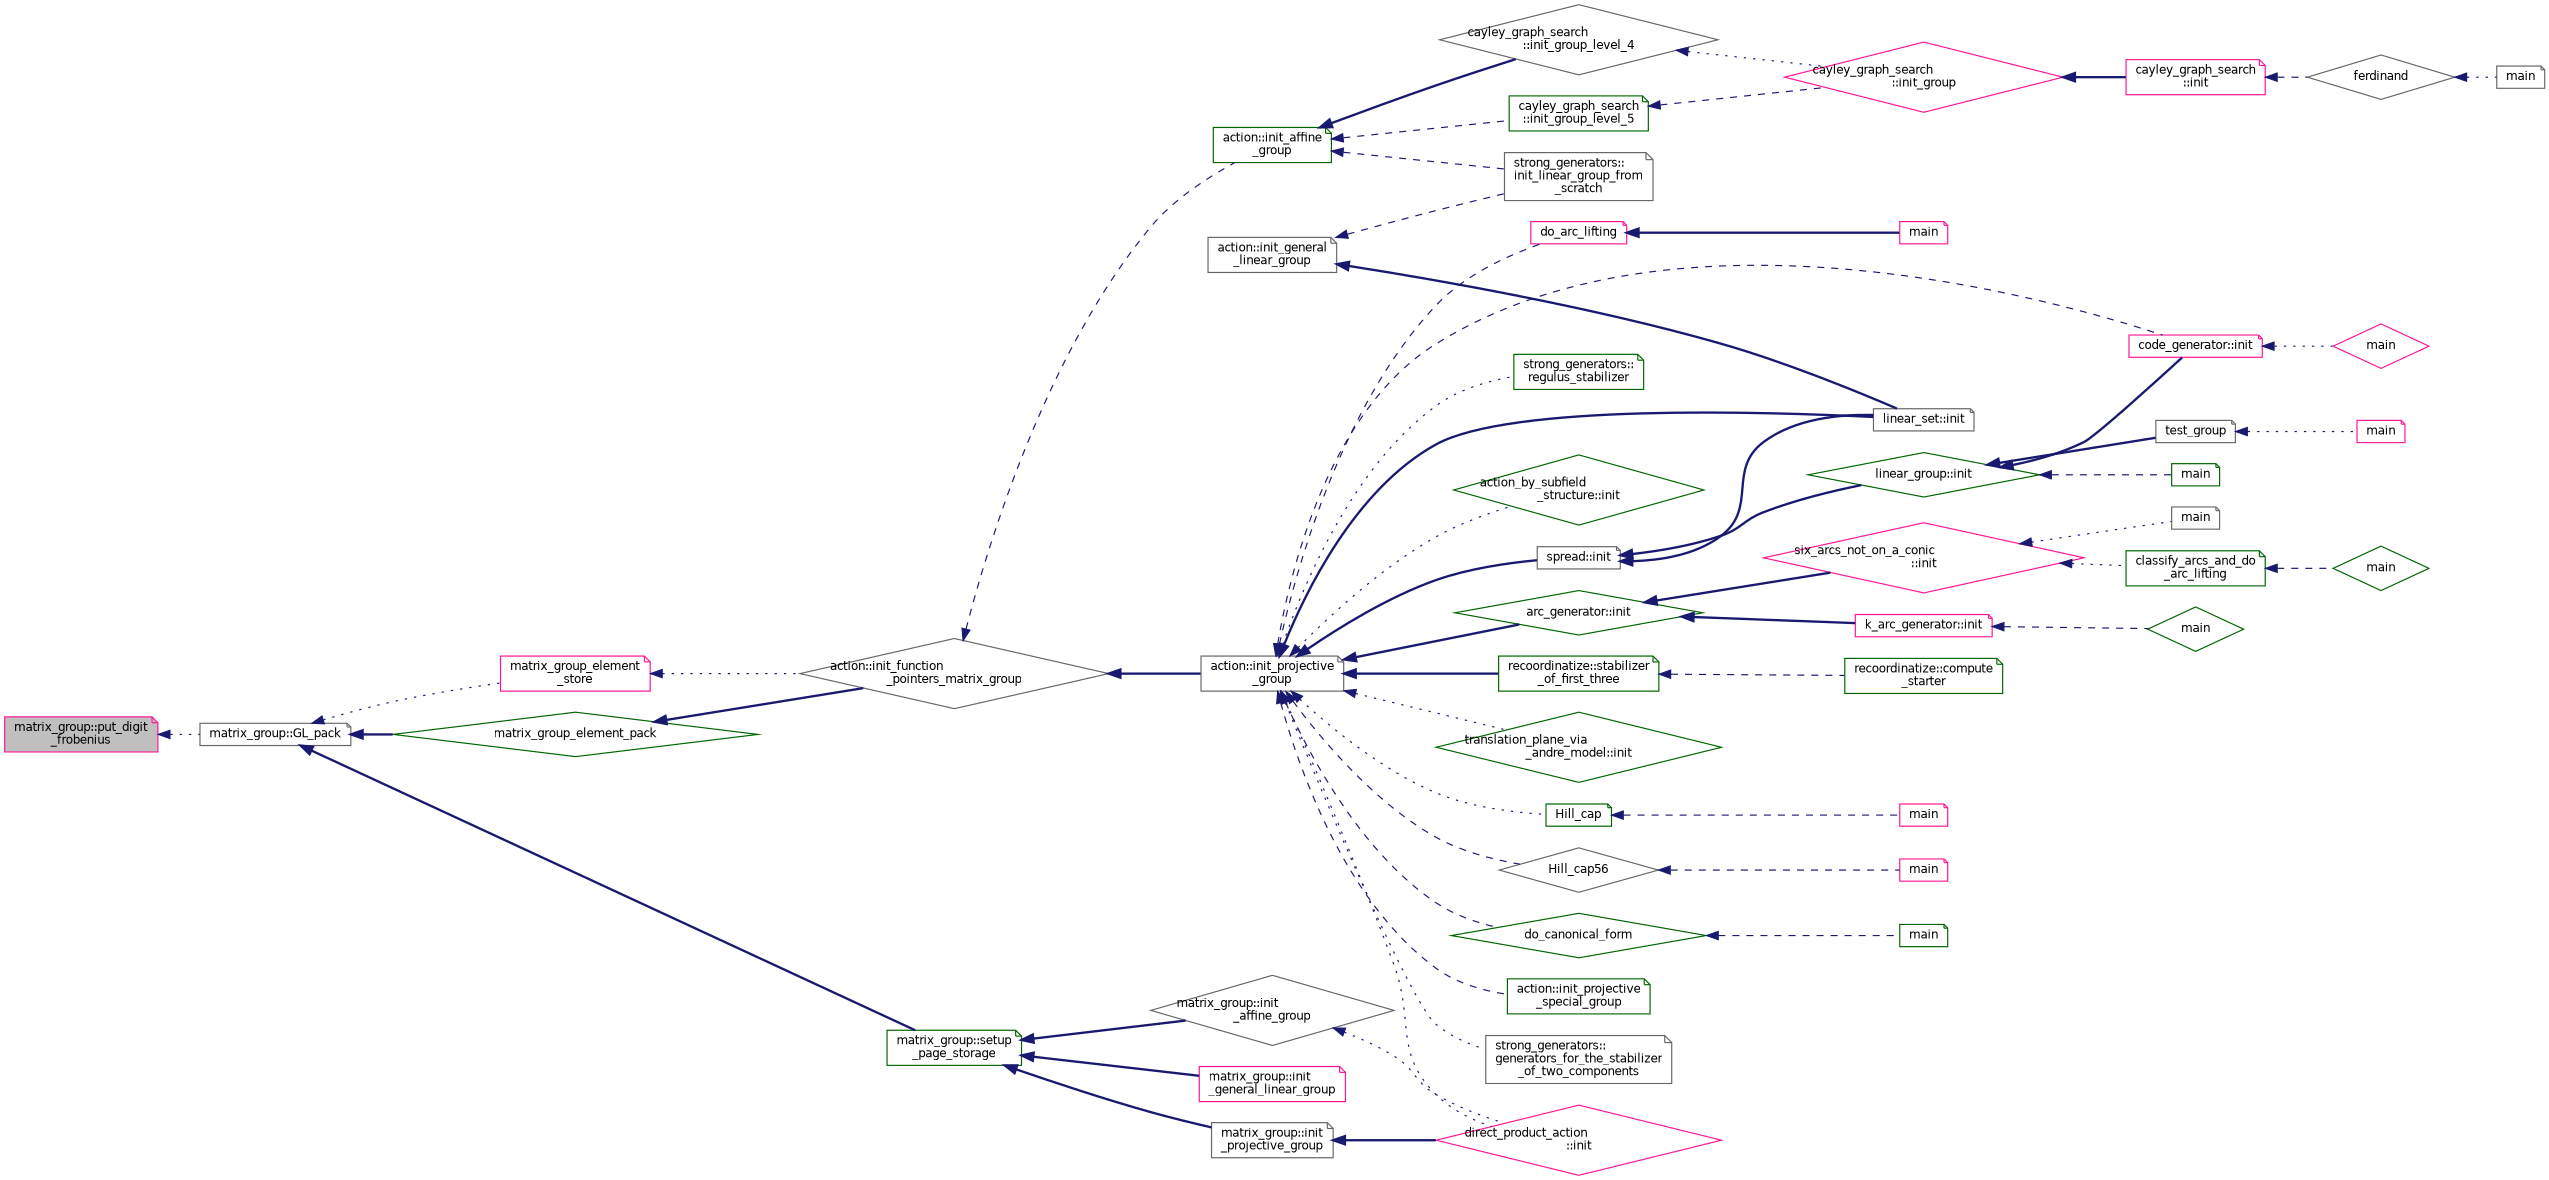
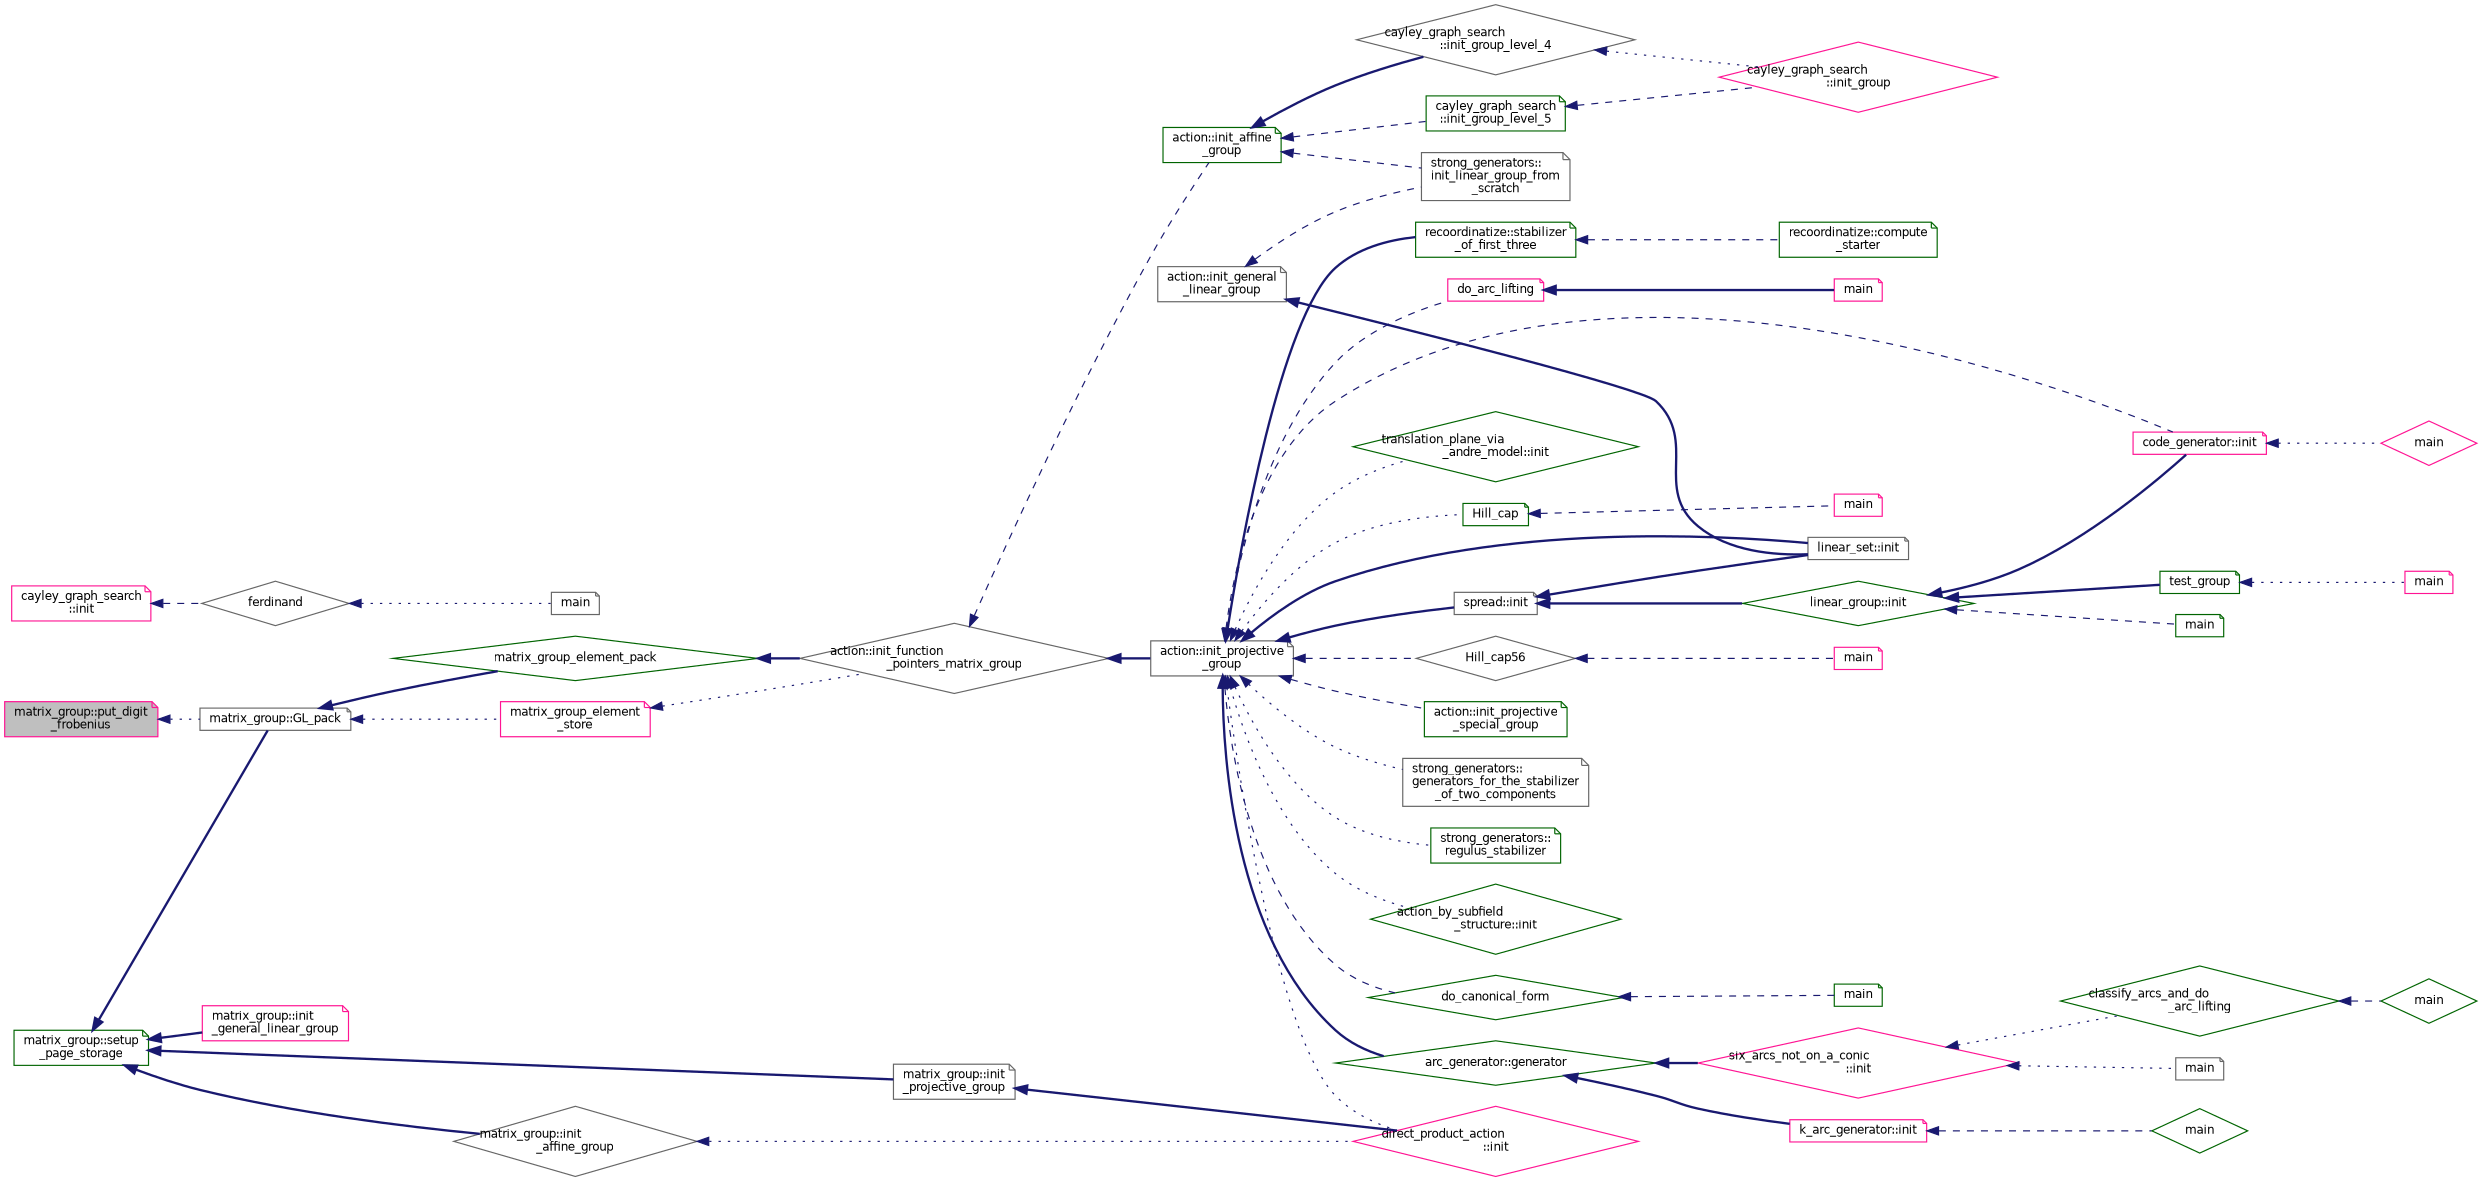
(2101, 77) -> none
(2196, 432) -> (2200, 582)
(2196, 568) -> (2200, 1001)
(1579, 613) -> (1496, 1063)
(613, 890) -> (183, 875)
